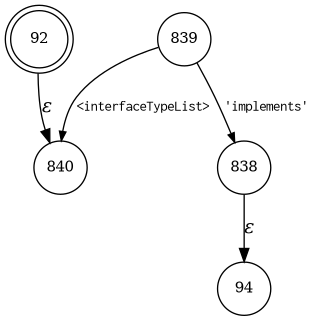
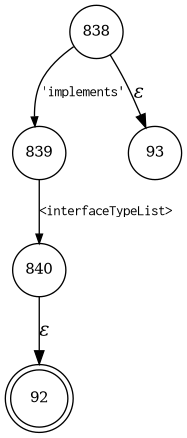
(215, 98) -> (44, 76)
(40, 102) -> (39, 324)
(244, 289) -> (155, 153)
